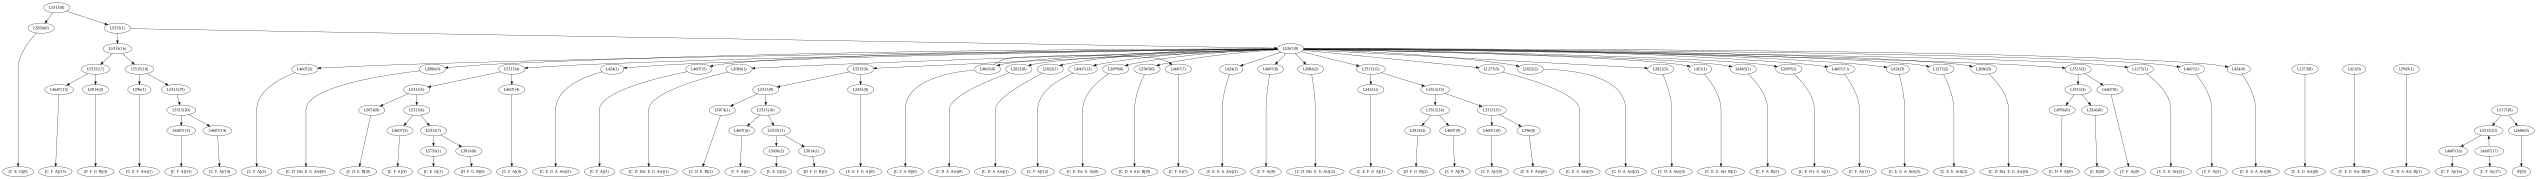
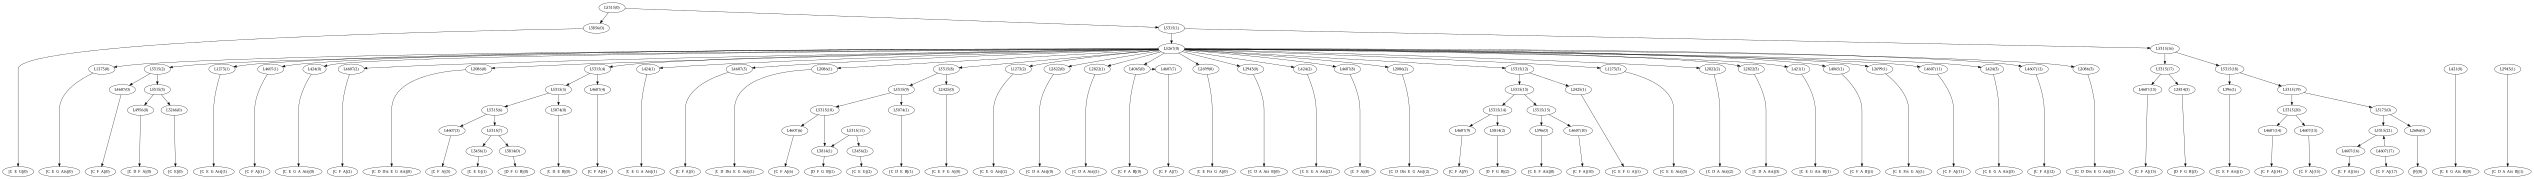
none -> (403, 55)
none -> (2337, 100)
(770, 119) -> (825, 129)
(434, 151) -> (479, 151)
